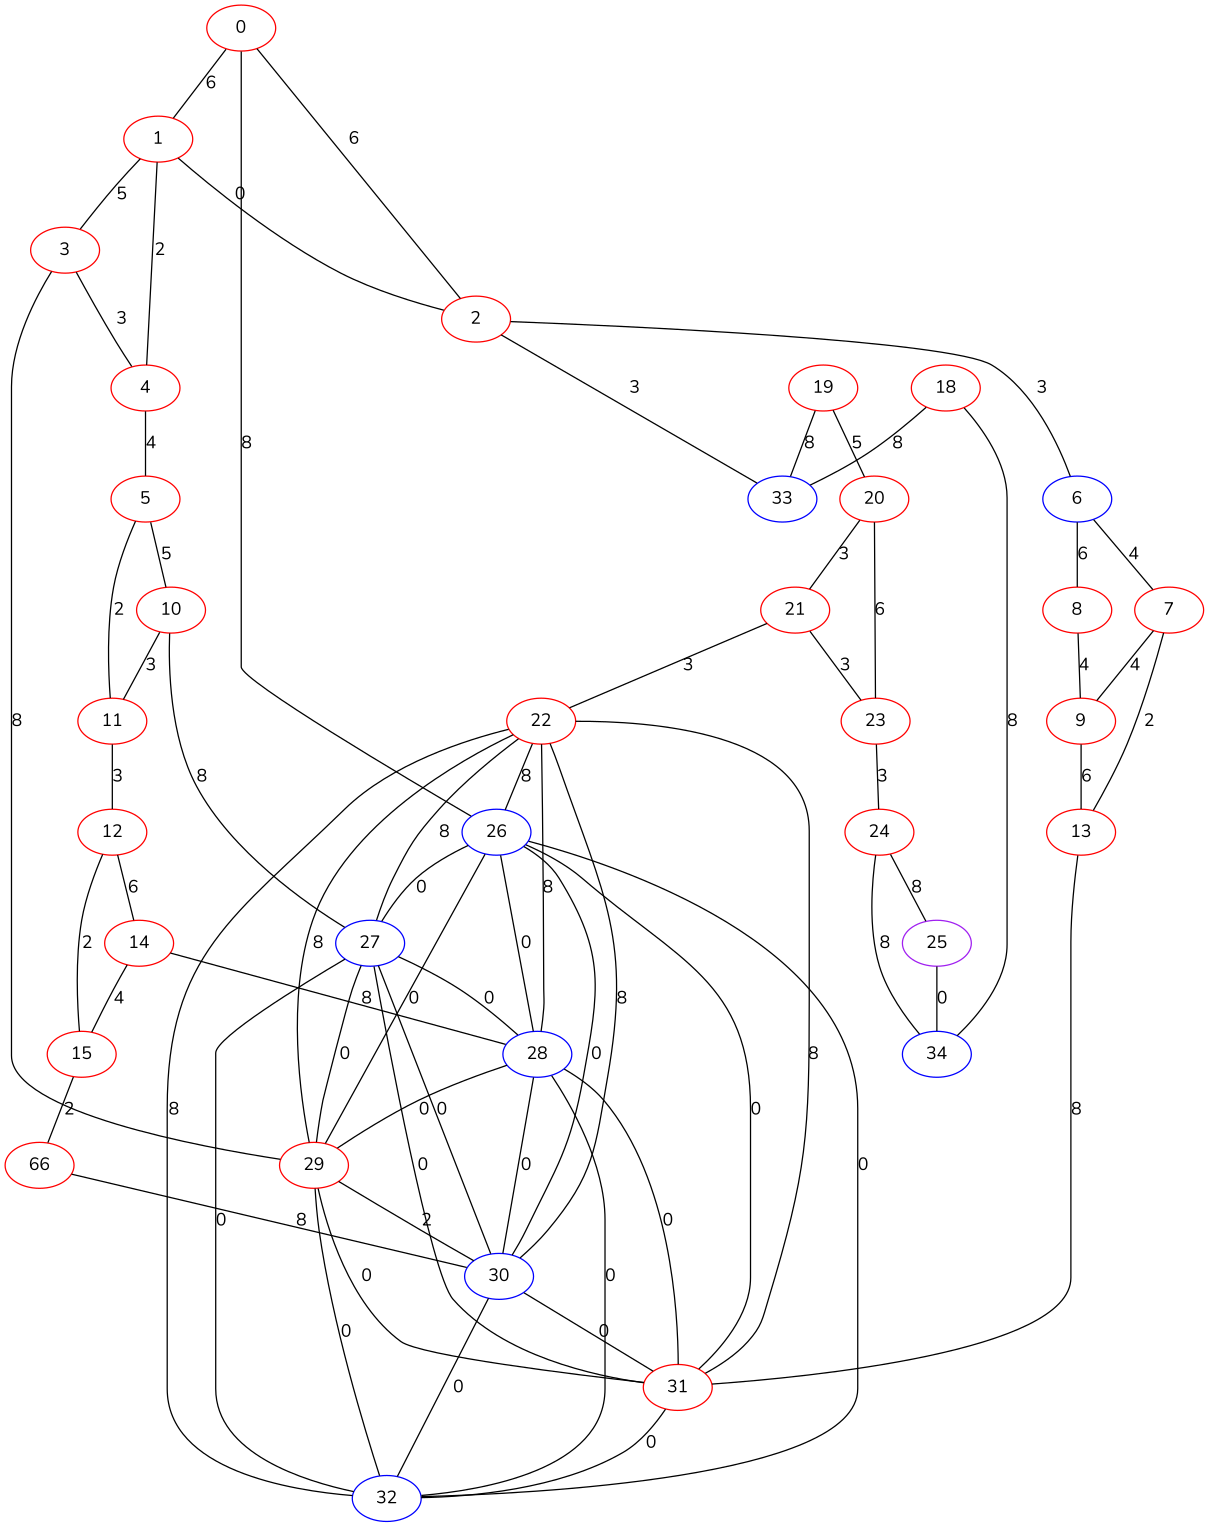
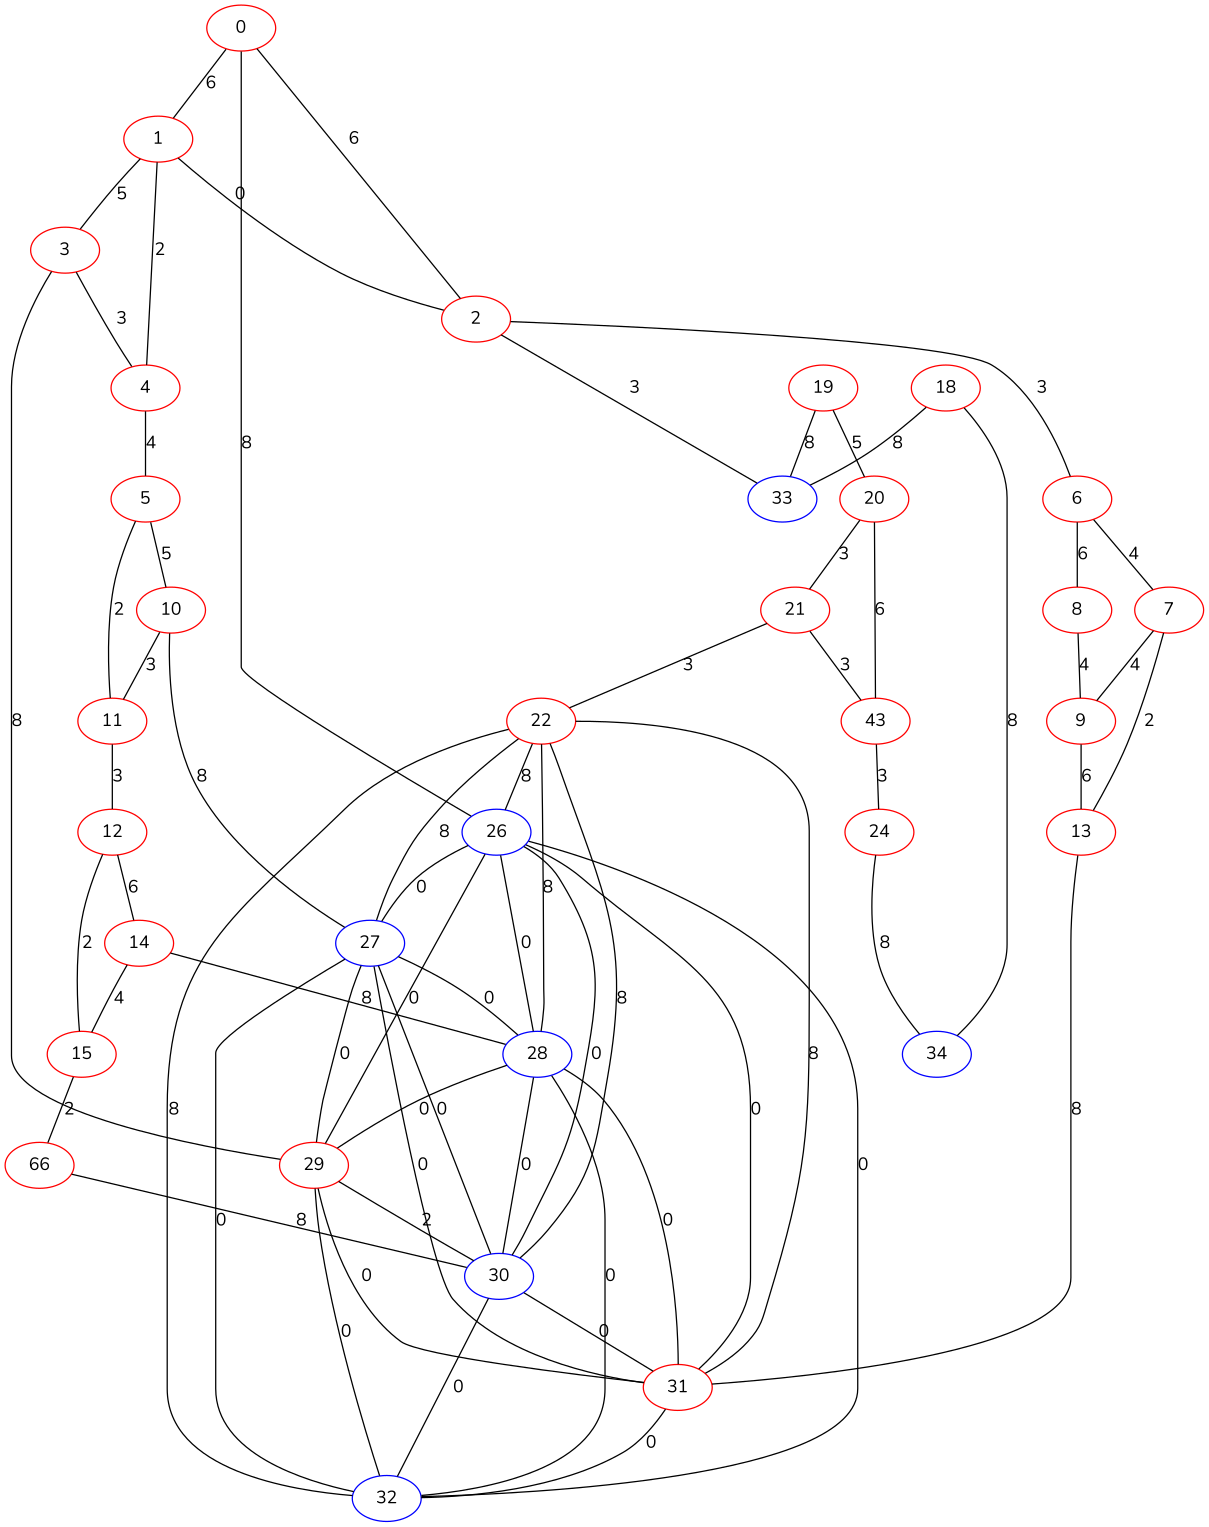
(1077, 499) -> (1077, 499)
(876, 721) -> (876, 721)
(324, 895) -> none
(937, 943) -> none
